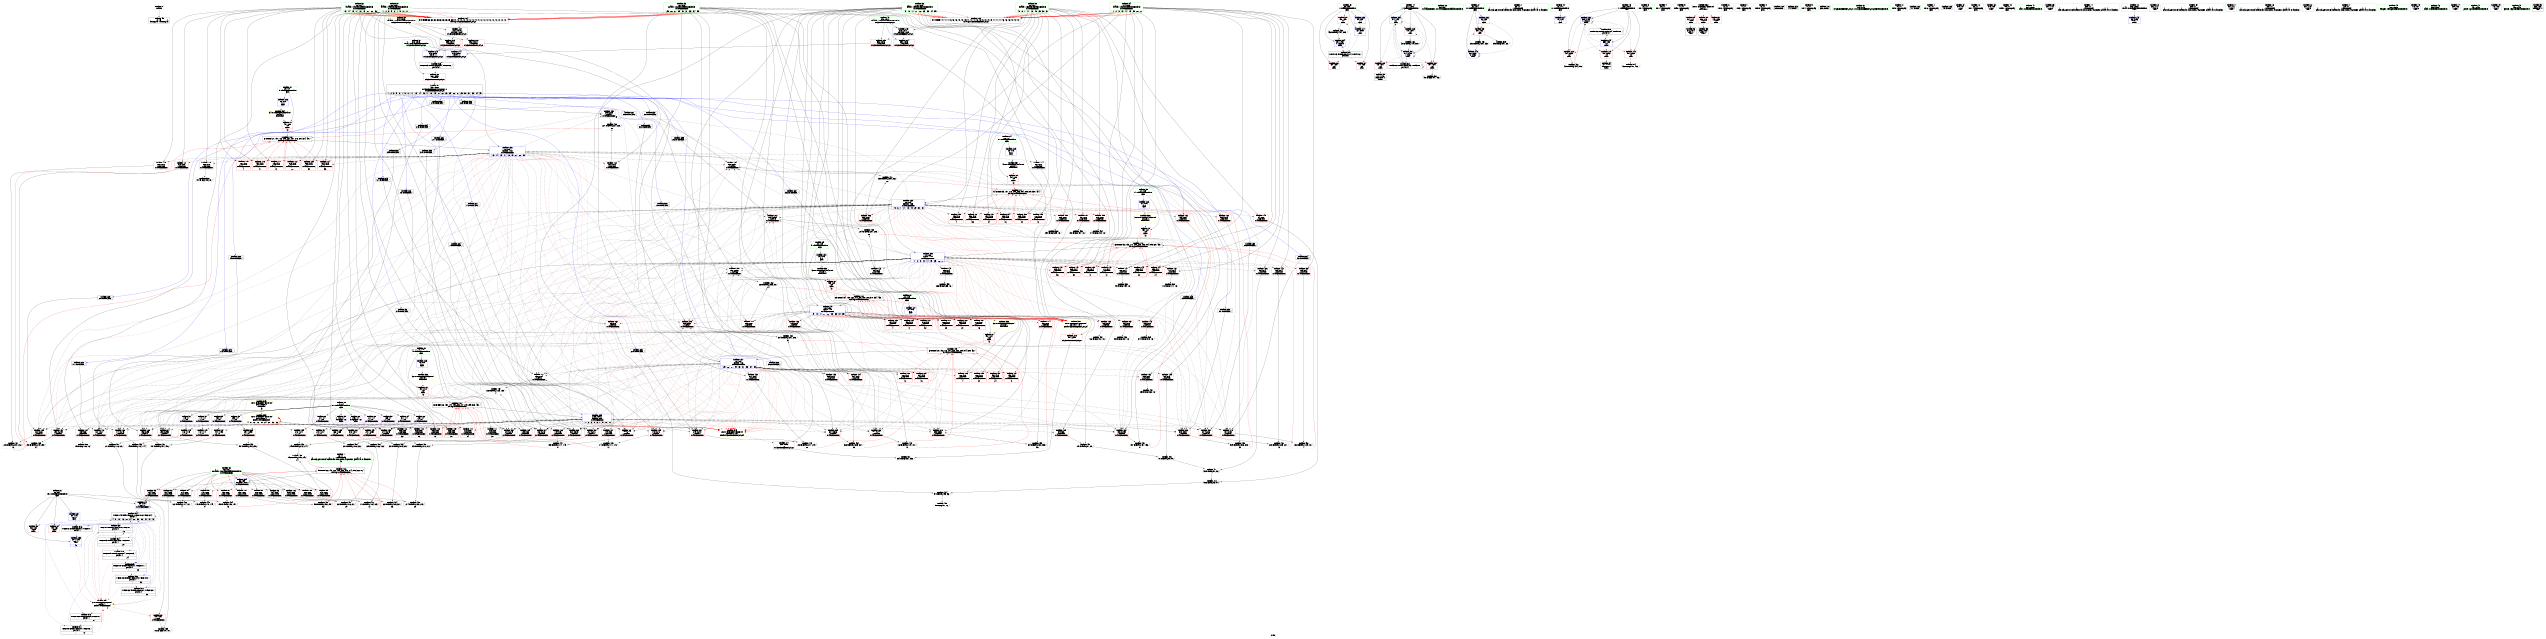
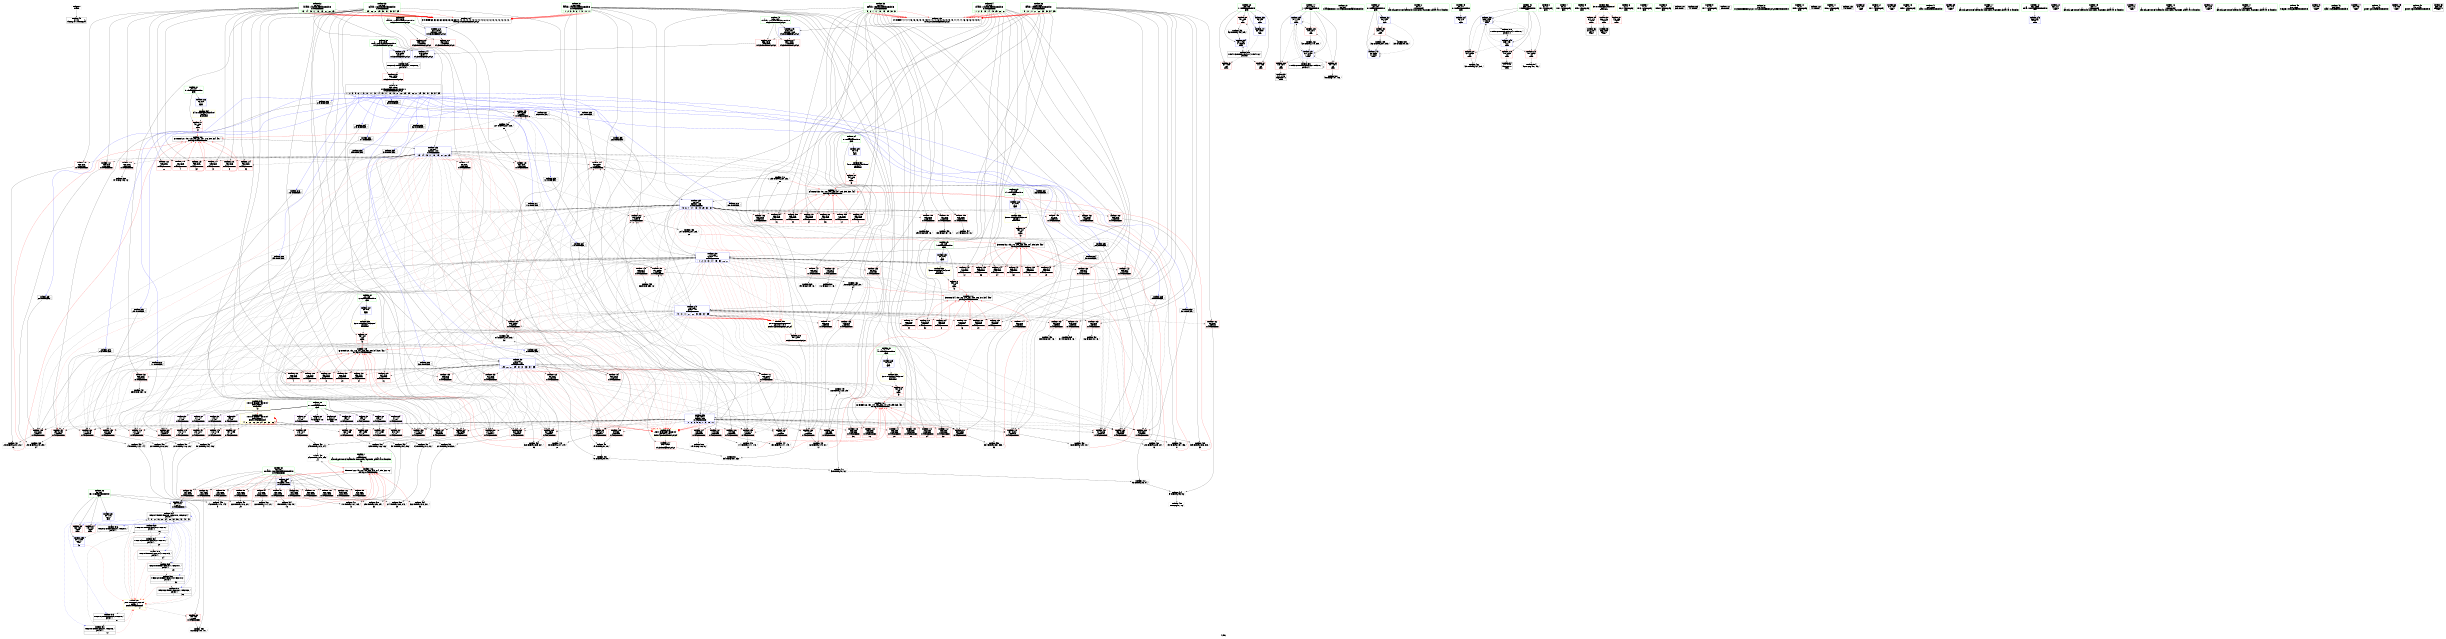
(876, 271) -> none
